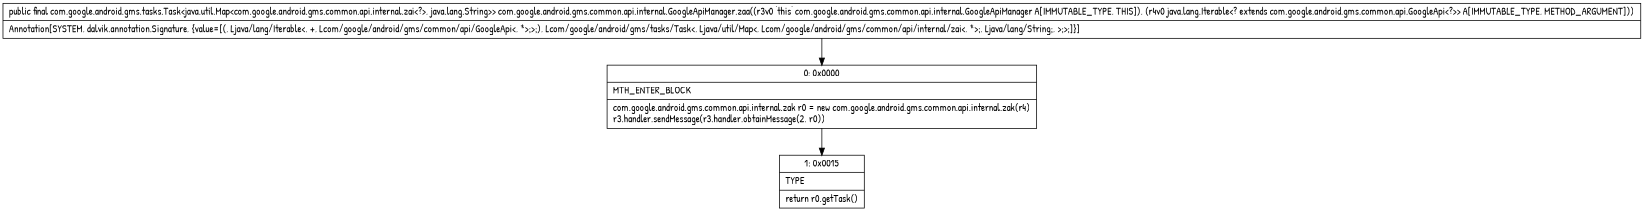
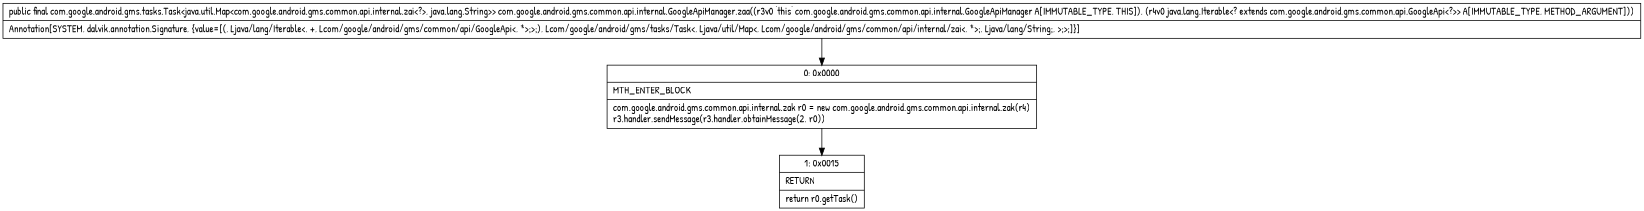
(795, 181) -> (800, 181)
